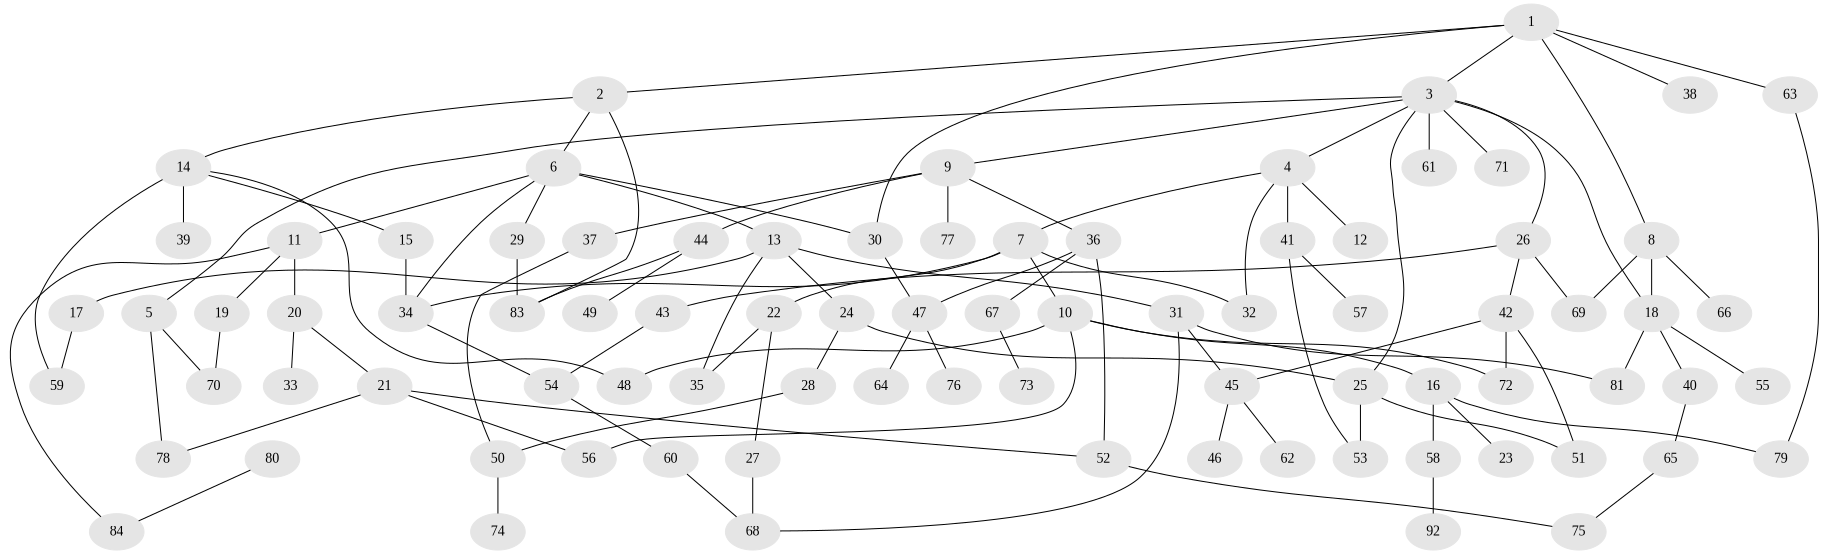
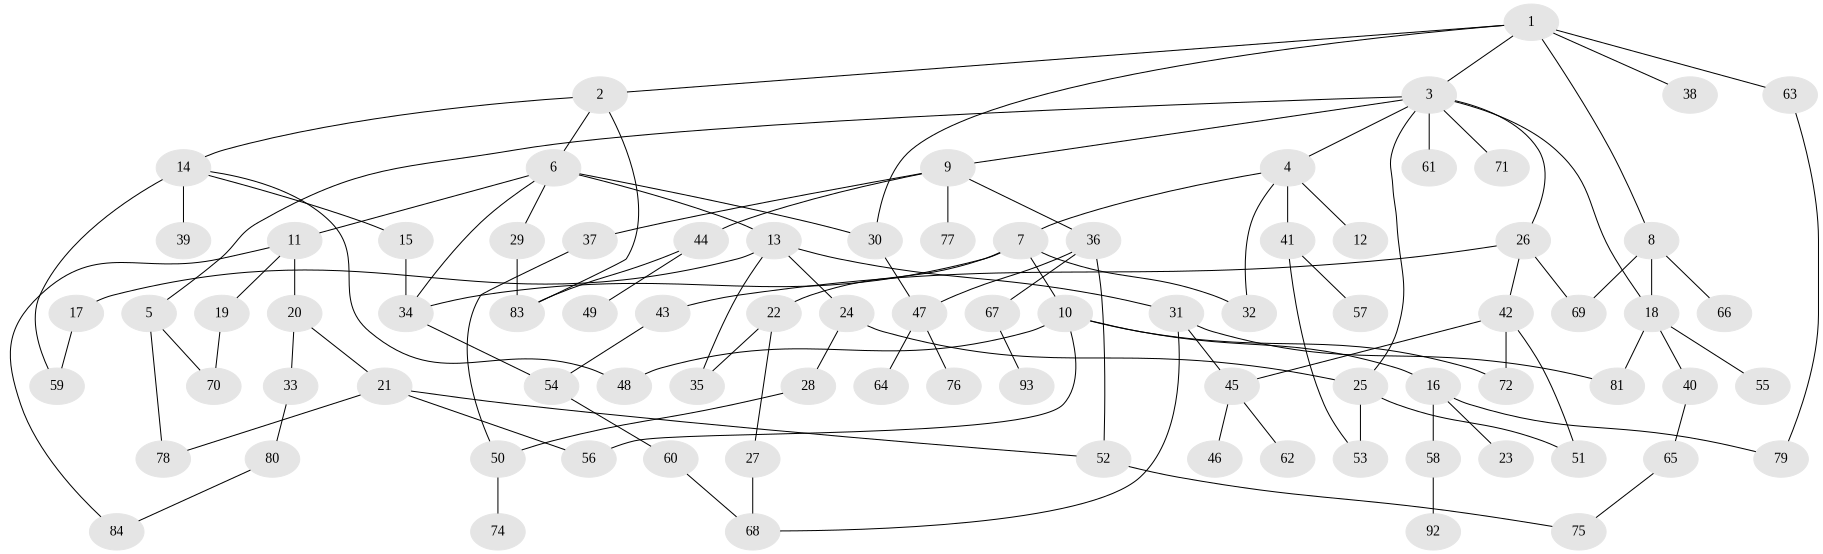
(1027, 386) -> (1027, 386)
none -> (280, 427)
